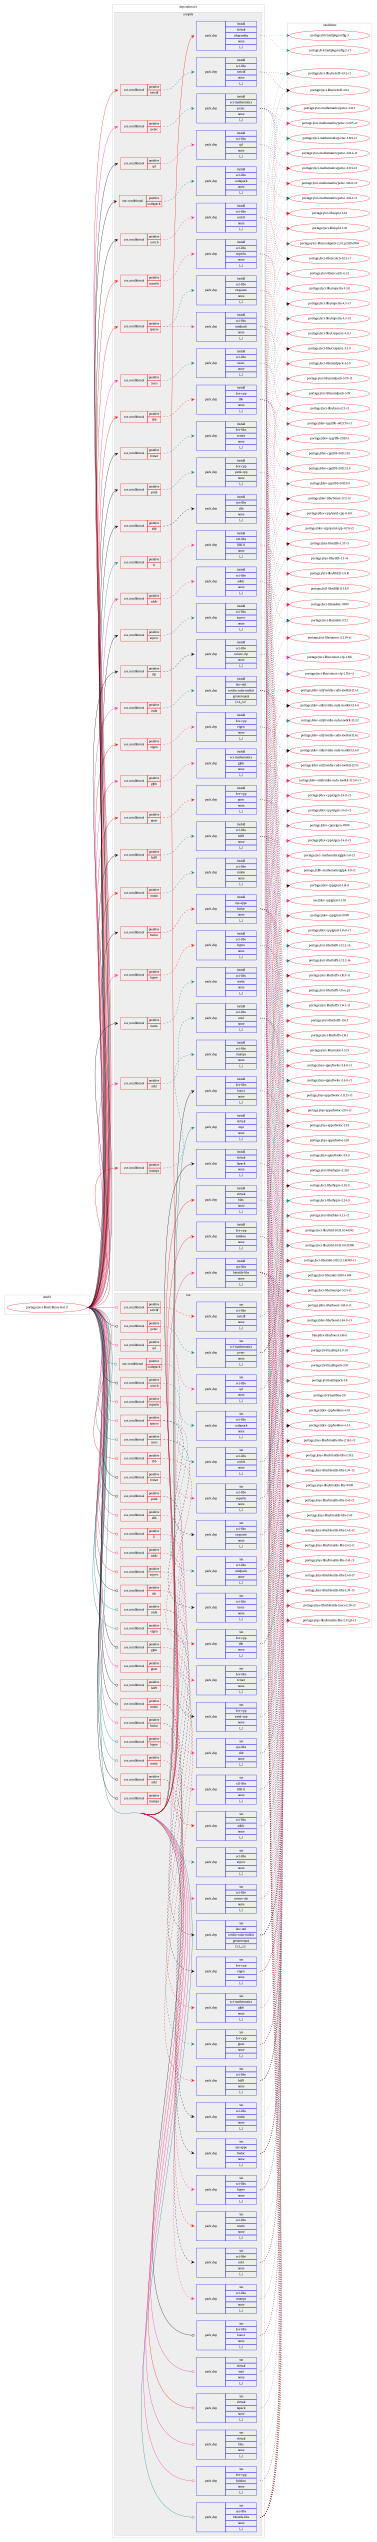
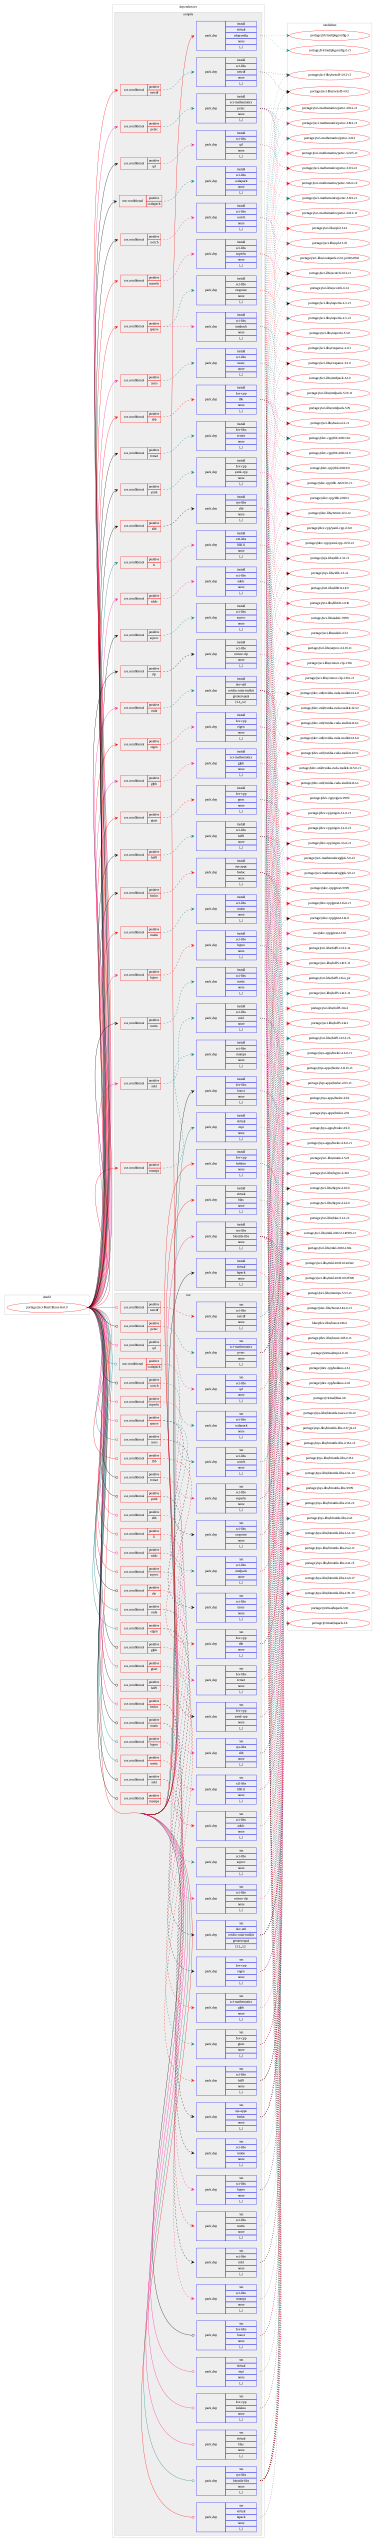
none -> (330, 123)
(330, 871) -> (330, 873)
